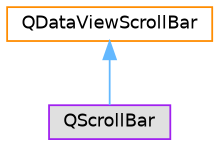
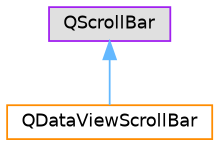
(110, 82) -> (110, 82)
